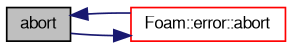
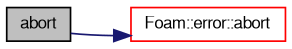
(109, 13) -> none
